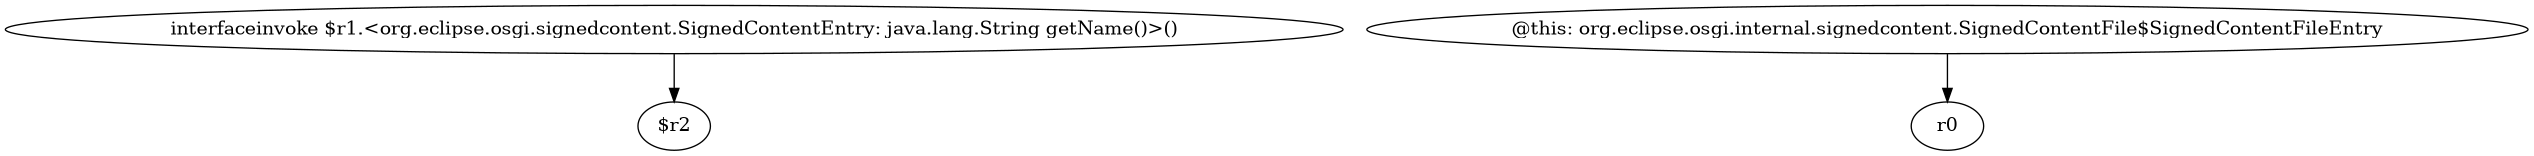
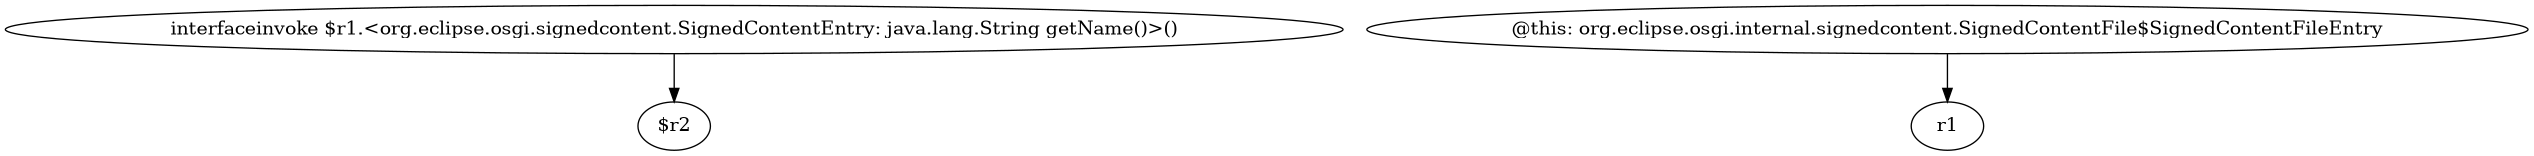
(1947, 126) -> (1947, 126)
